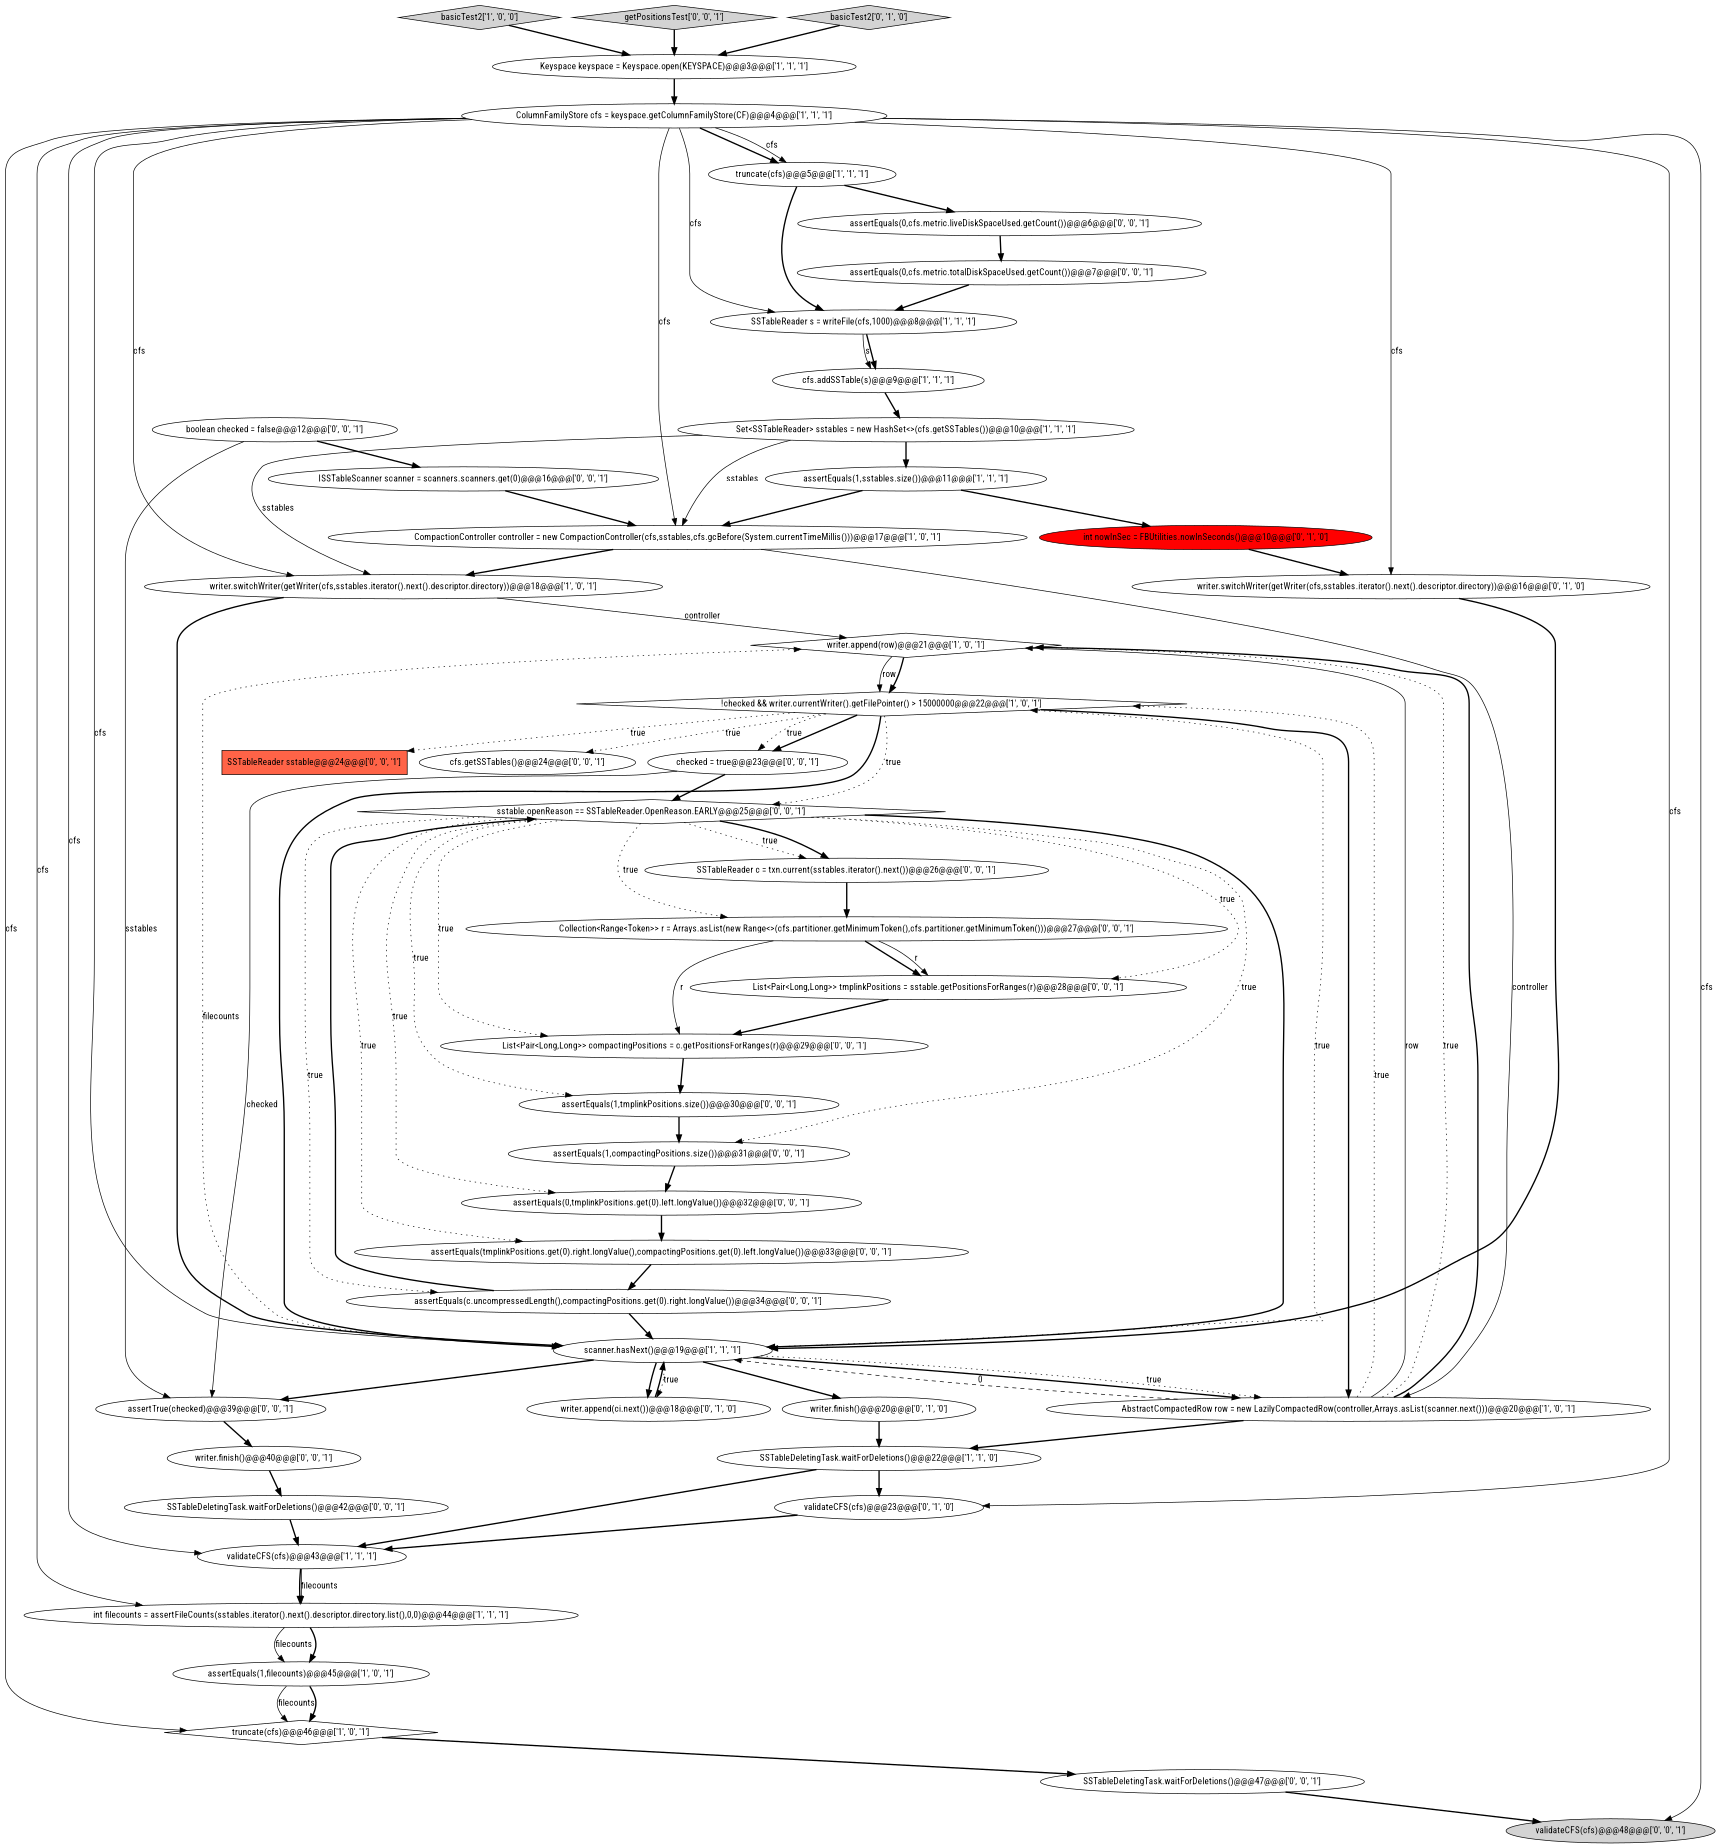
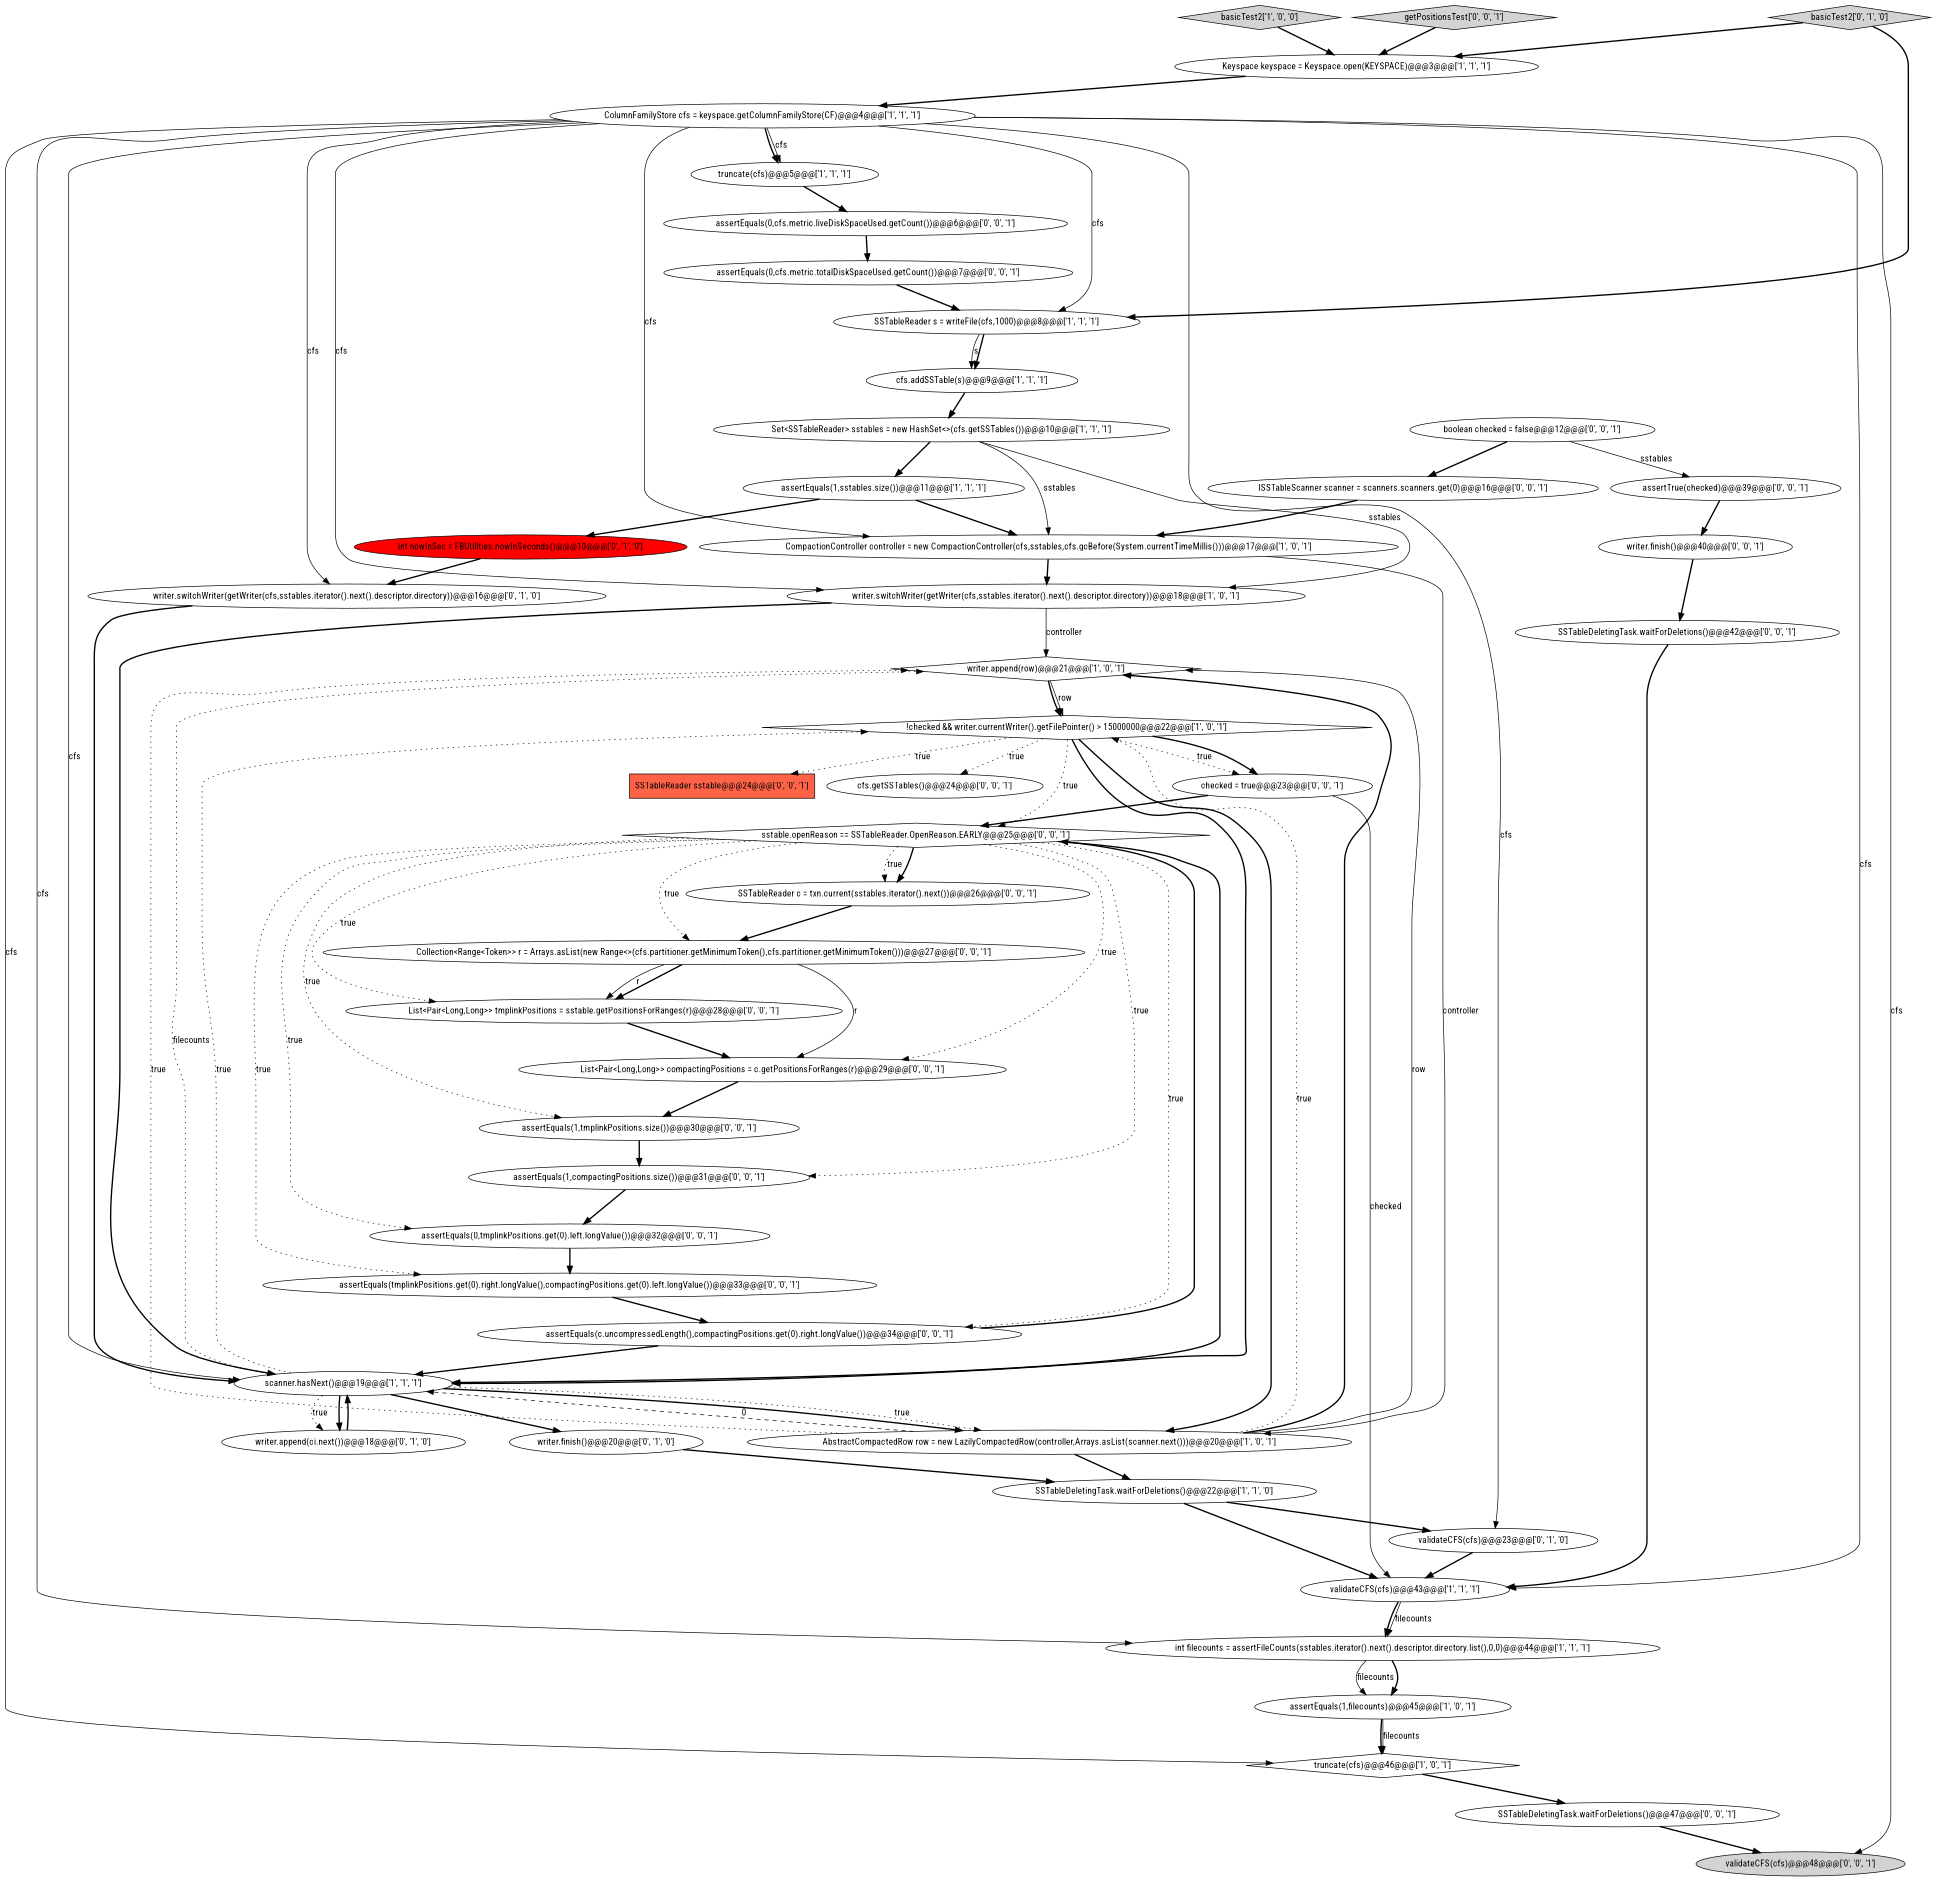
(782, 253) -> (1644, 292)
(250, 884) -> (1370, 1177)
(441, 1379) -> none
